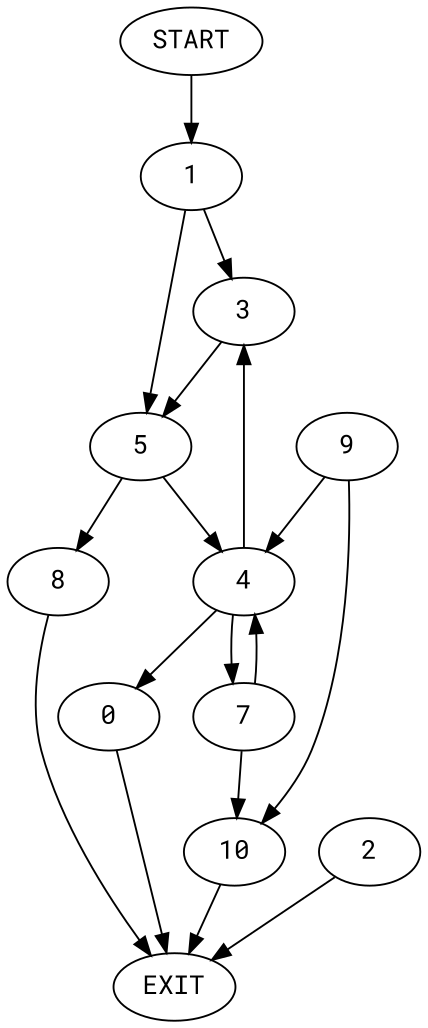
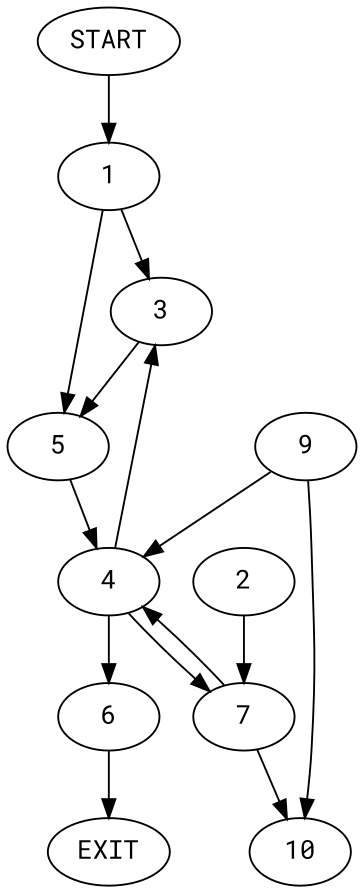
(58, 582) -> none
(109, 717) -> (109, 717)
(209, 911) -> none
(281, 913) -> (244, 640)
